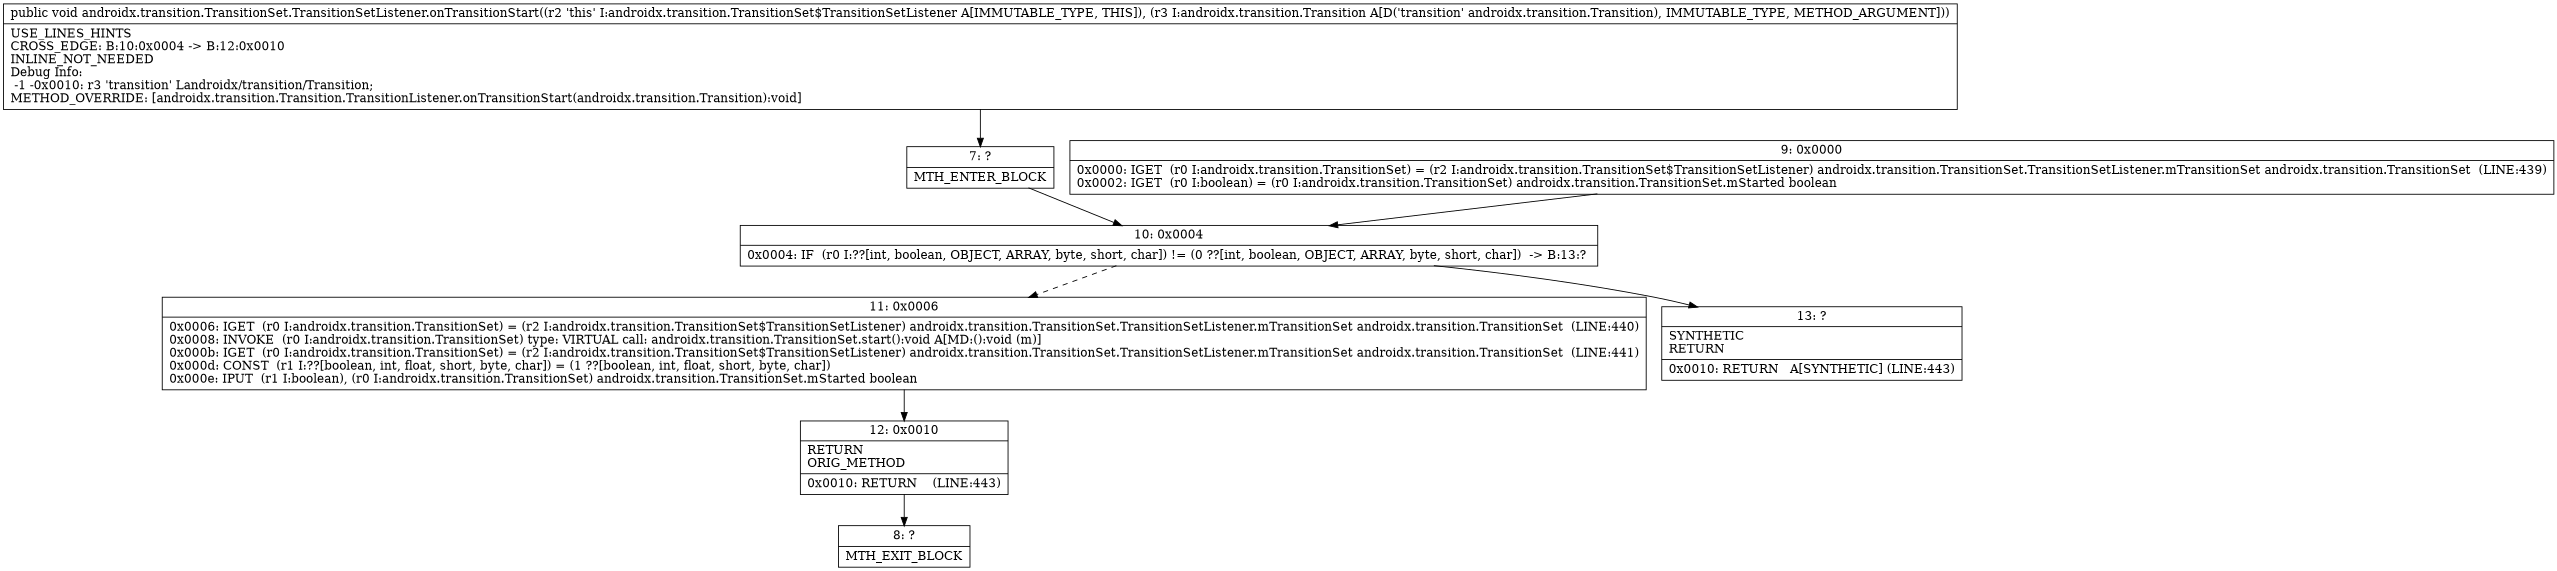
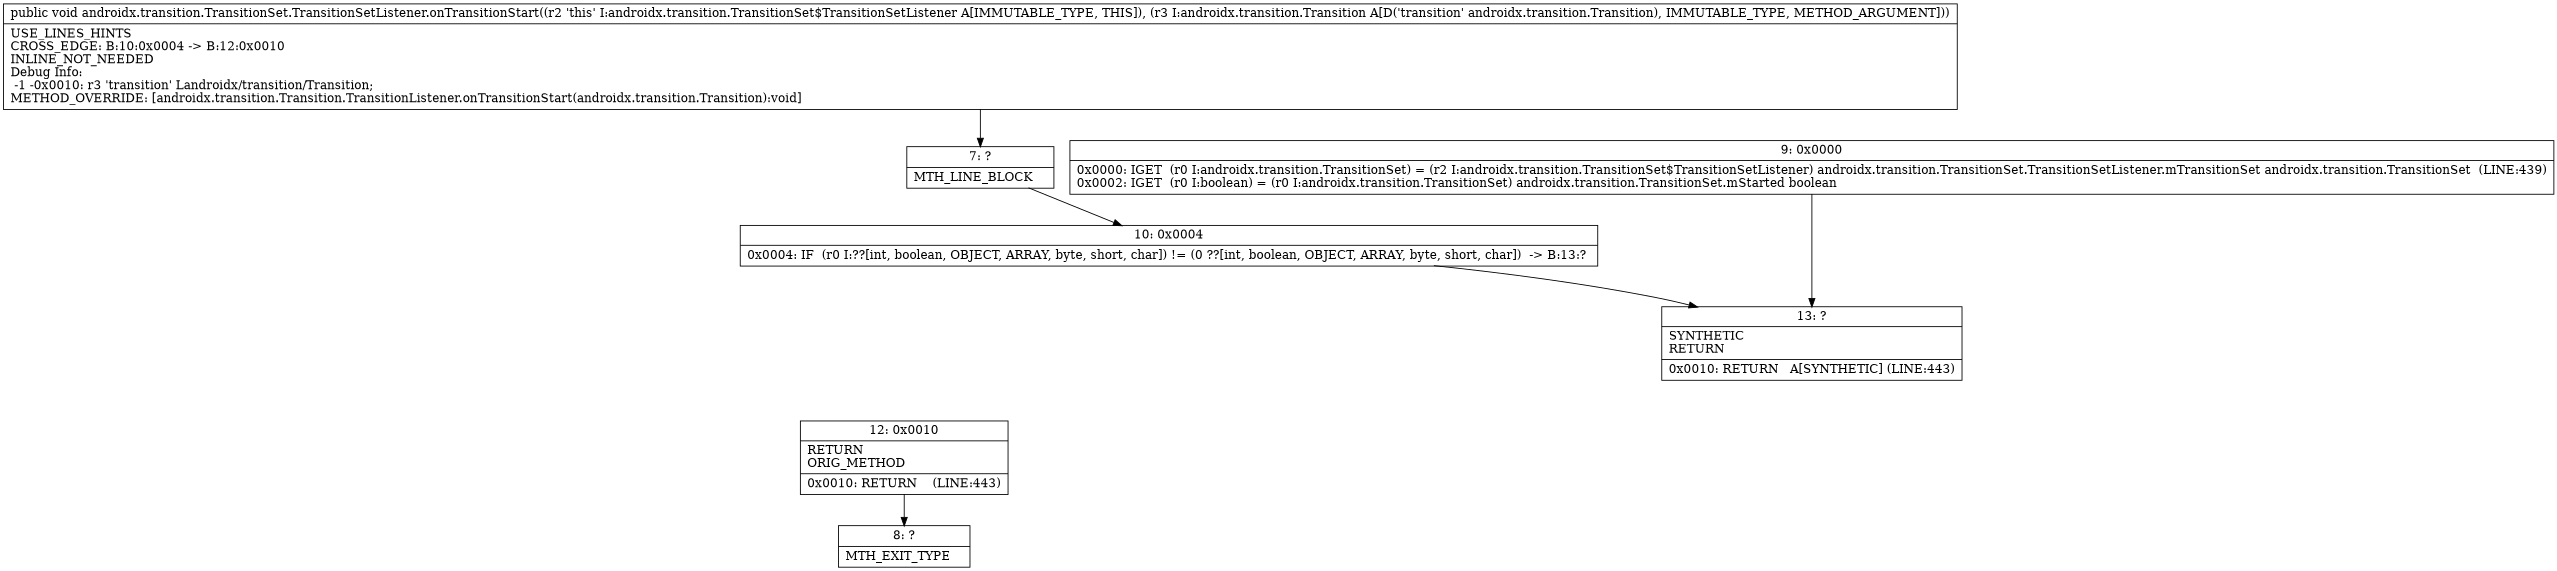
(980, 177) -> (973, 177)
(1468, 209) -> (1812, 246)
(904, 344) -> none
(904, 556) -> (898, 556)
